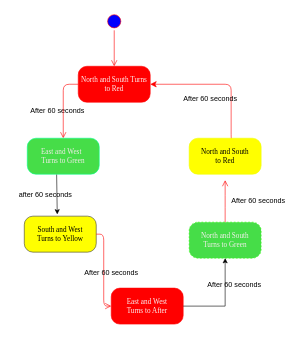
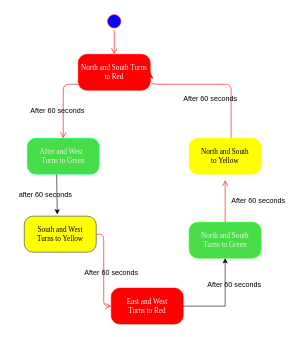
(114, 84) -> (114, 72)
(63, 156) -> (63, 156)
(225, 156) -> (225, 156)
(225, 240) -> (225, 240)
(147, 306) -> (147, 306)
